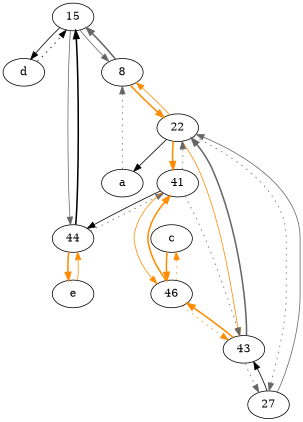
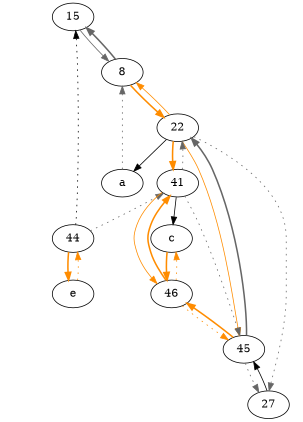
(24, 72) -> none
(68, 124) -> none
(78, 132) -> (78, 132)
(127, 207) -> (175, 207)
(300, 243) -> none
(78, 270) -> (78, 270)
(244, 349) -> (244, 349)
